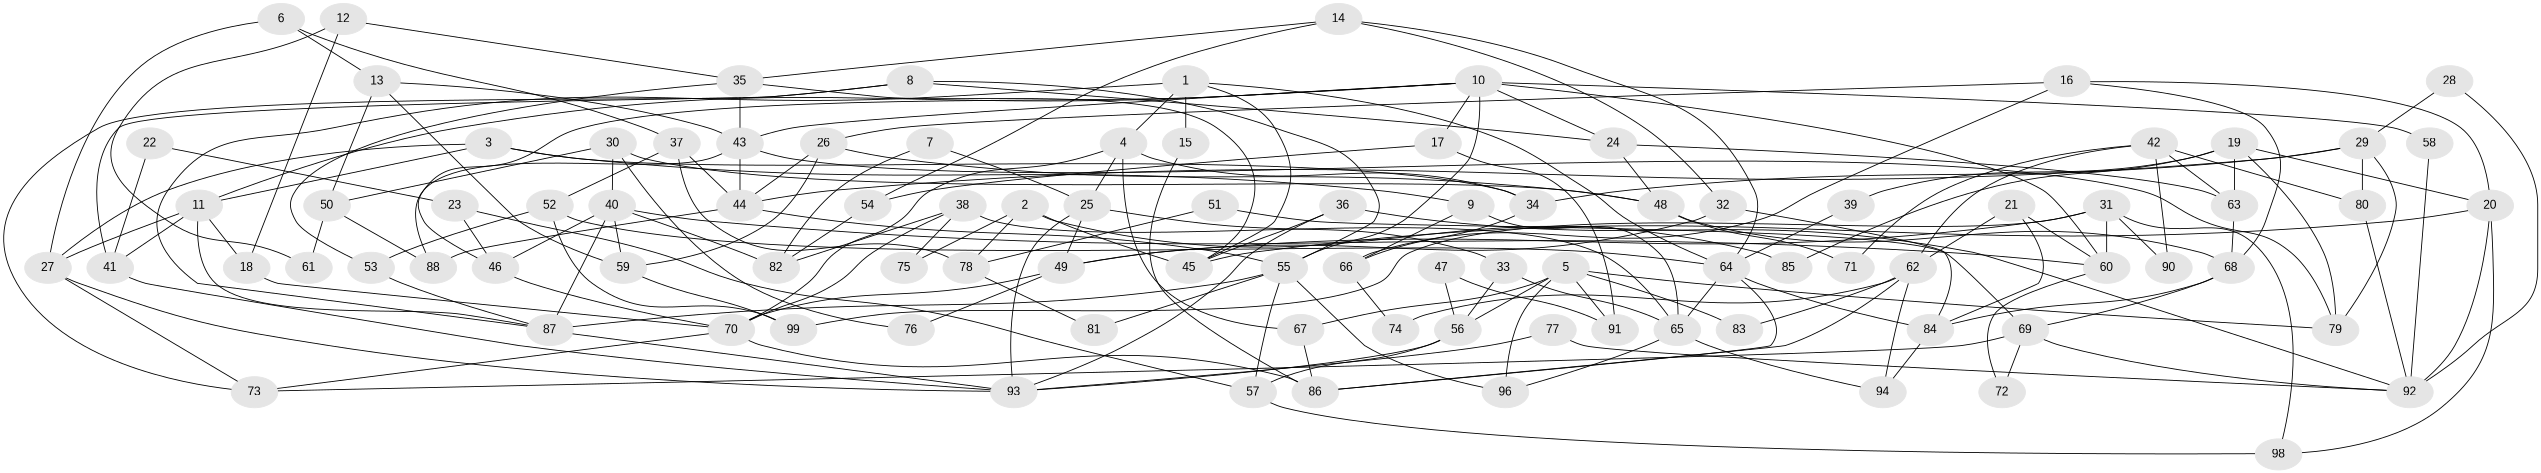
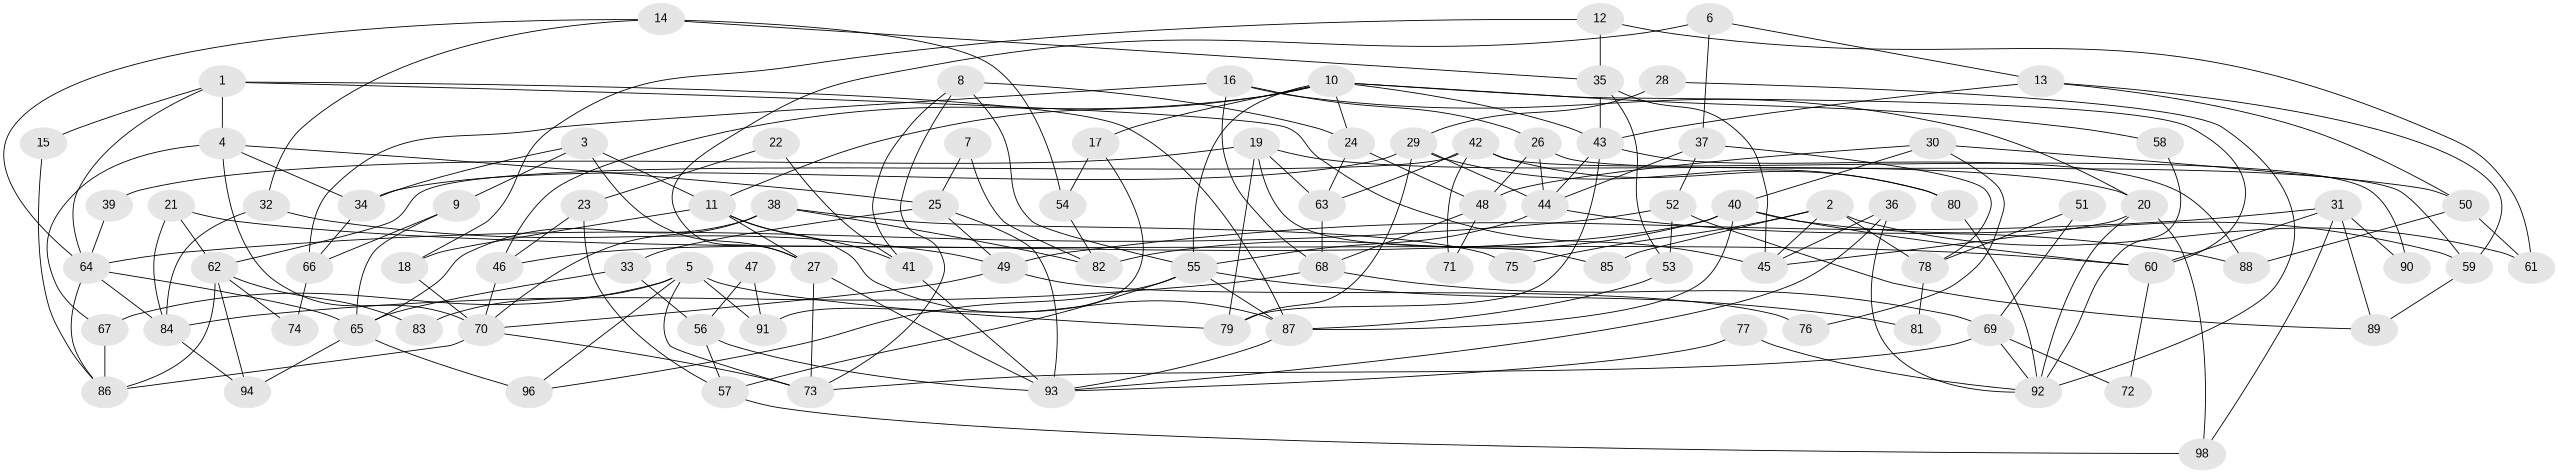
none -> (2181, 237)
(1499, 306) -> (697, 356)
(794, 330) -> (2374, 330)
